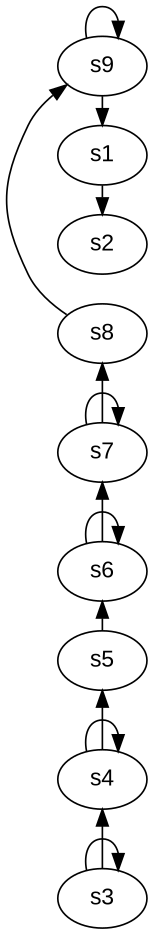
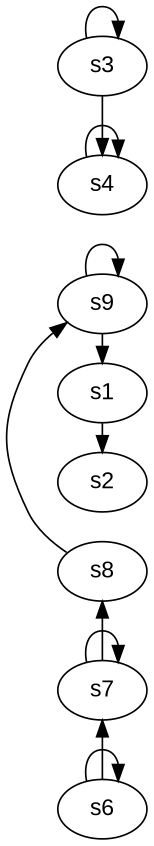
(102, 661) -> none
